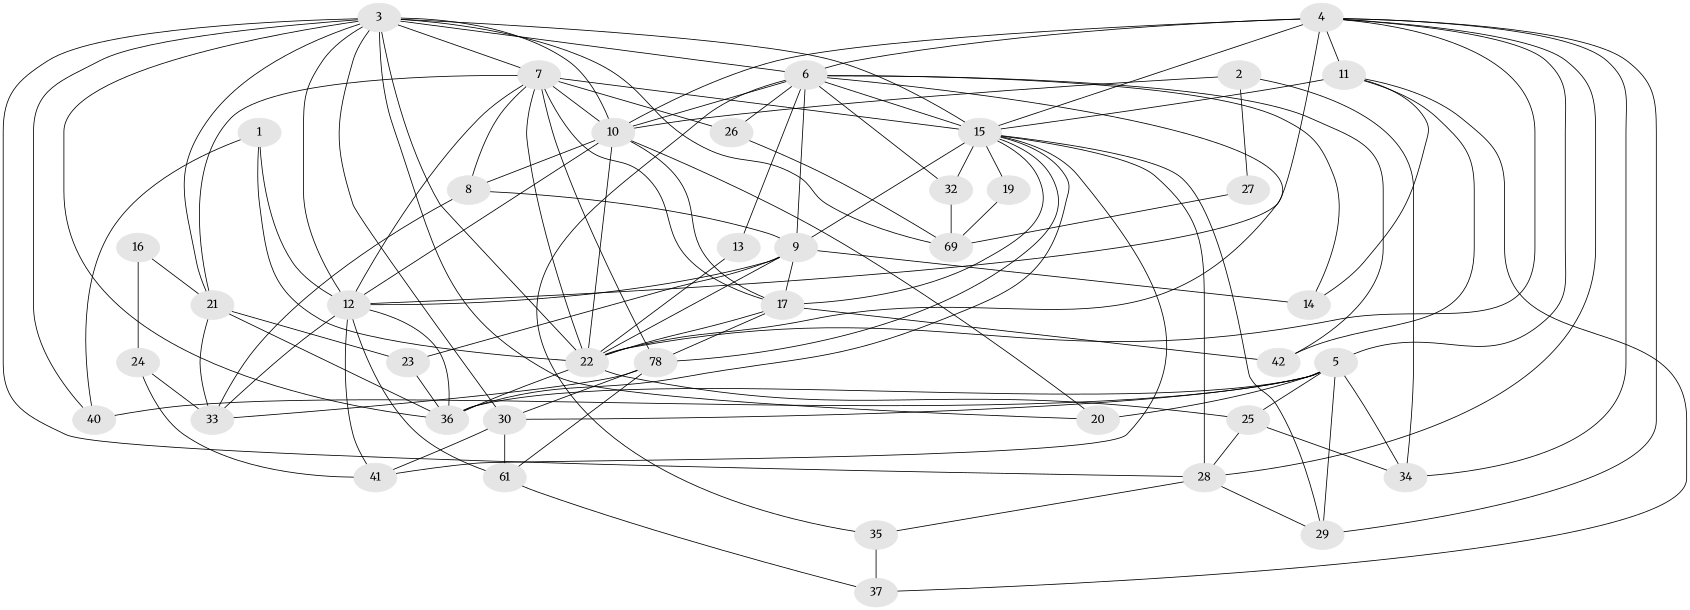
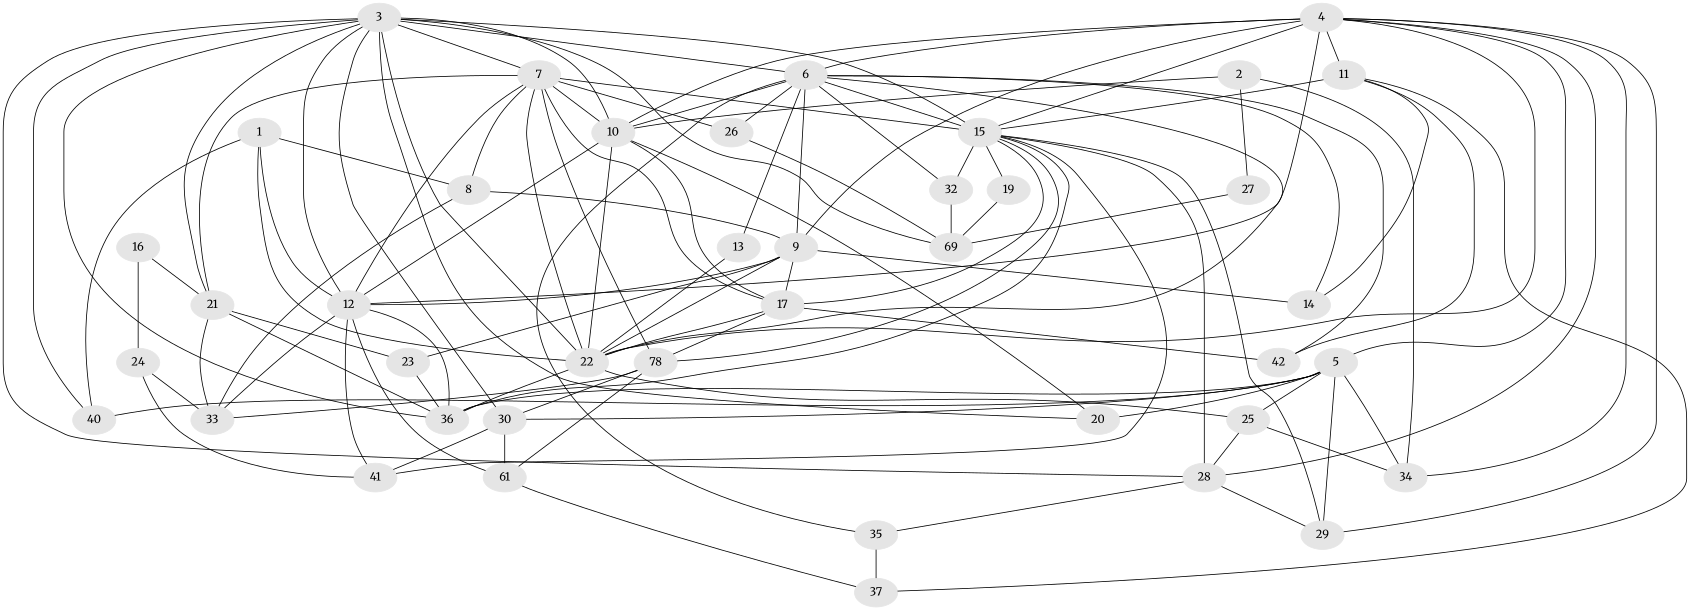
(541, 161) -> (364, 161)
(888, 190) -> (1059, 75)
